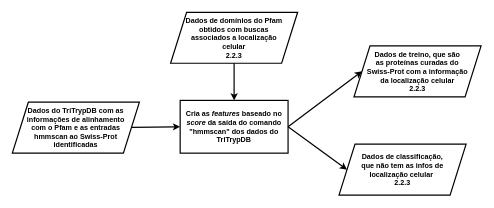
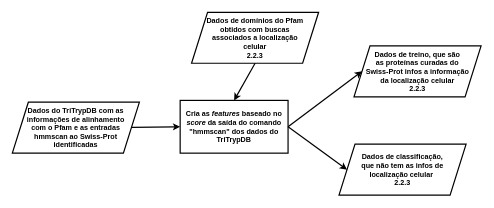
(234, 38) -> (255, 38)
(418, 72) -> (418, 72)
